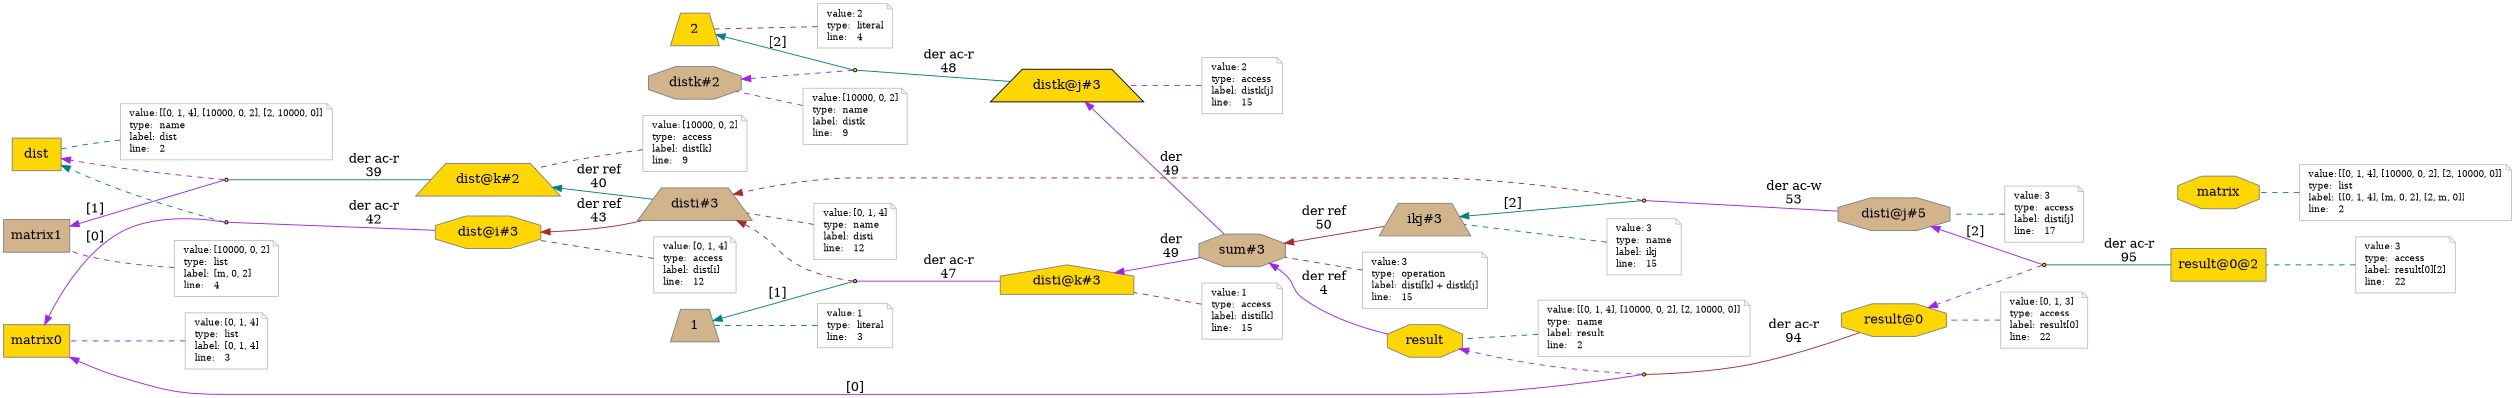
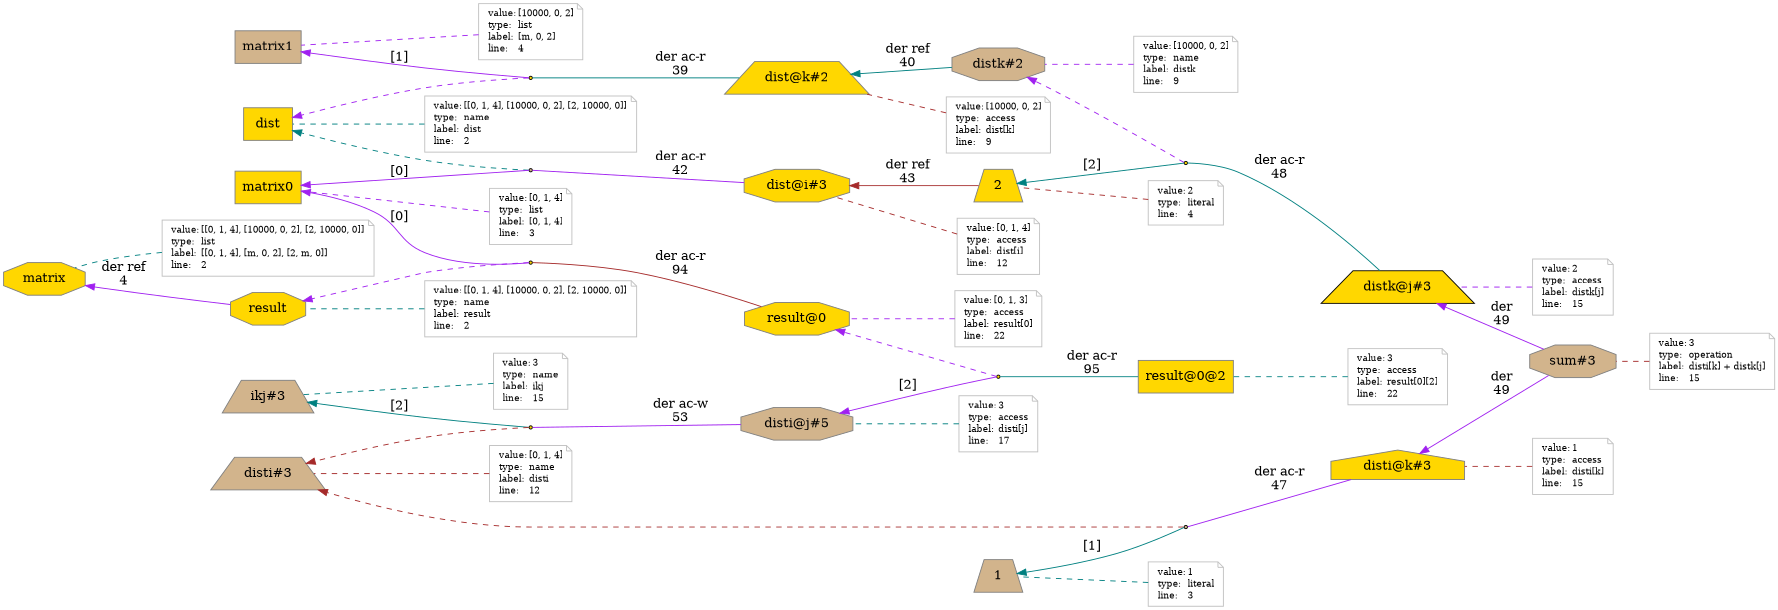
(607, 194) -> (906, 71)
(596, 228) -> (919, 186)
(1339, 234) -> none
(1325, 312) -> (162, 296)
